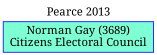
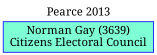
(78, 37) -> (78, 37)
